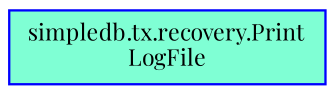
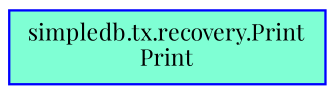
(167, 47) -> (167, 47)
